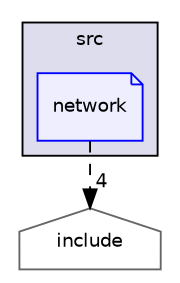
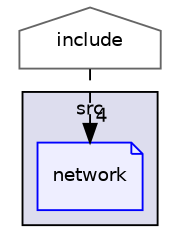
(90, 168) -> (90, 104)
